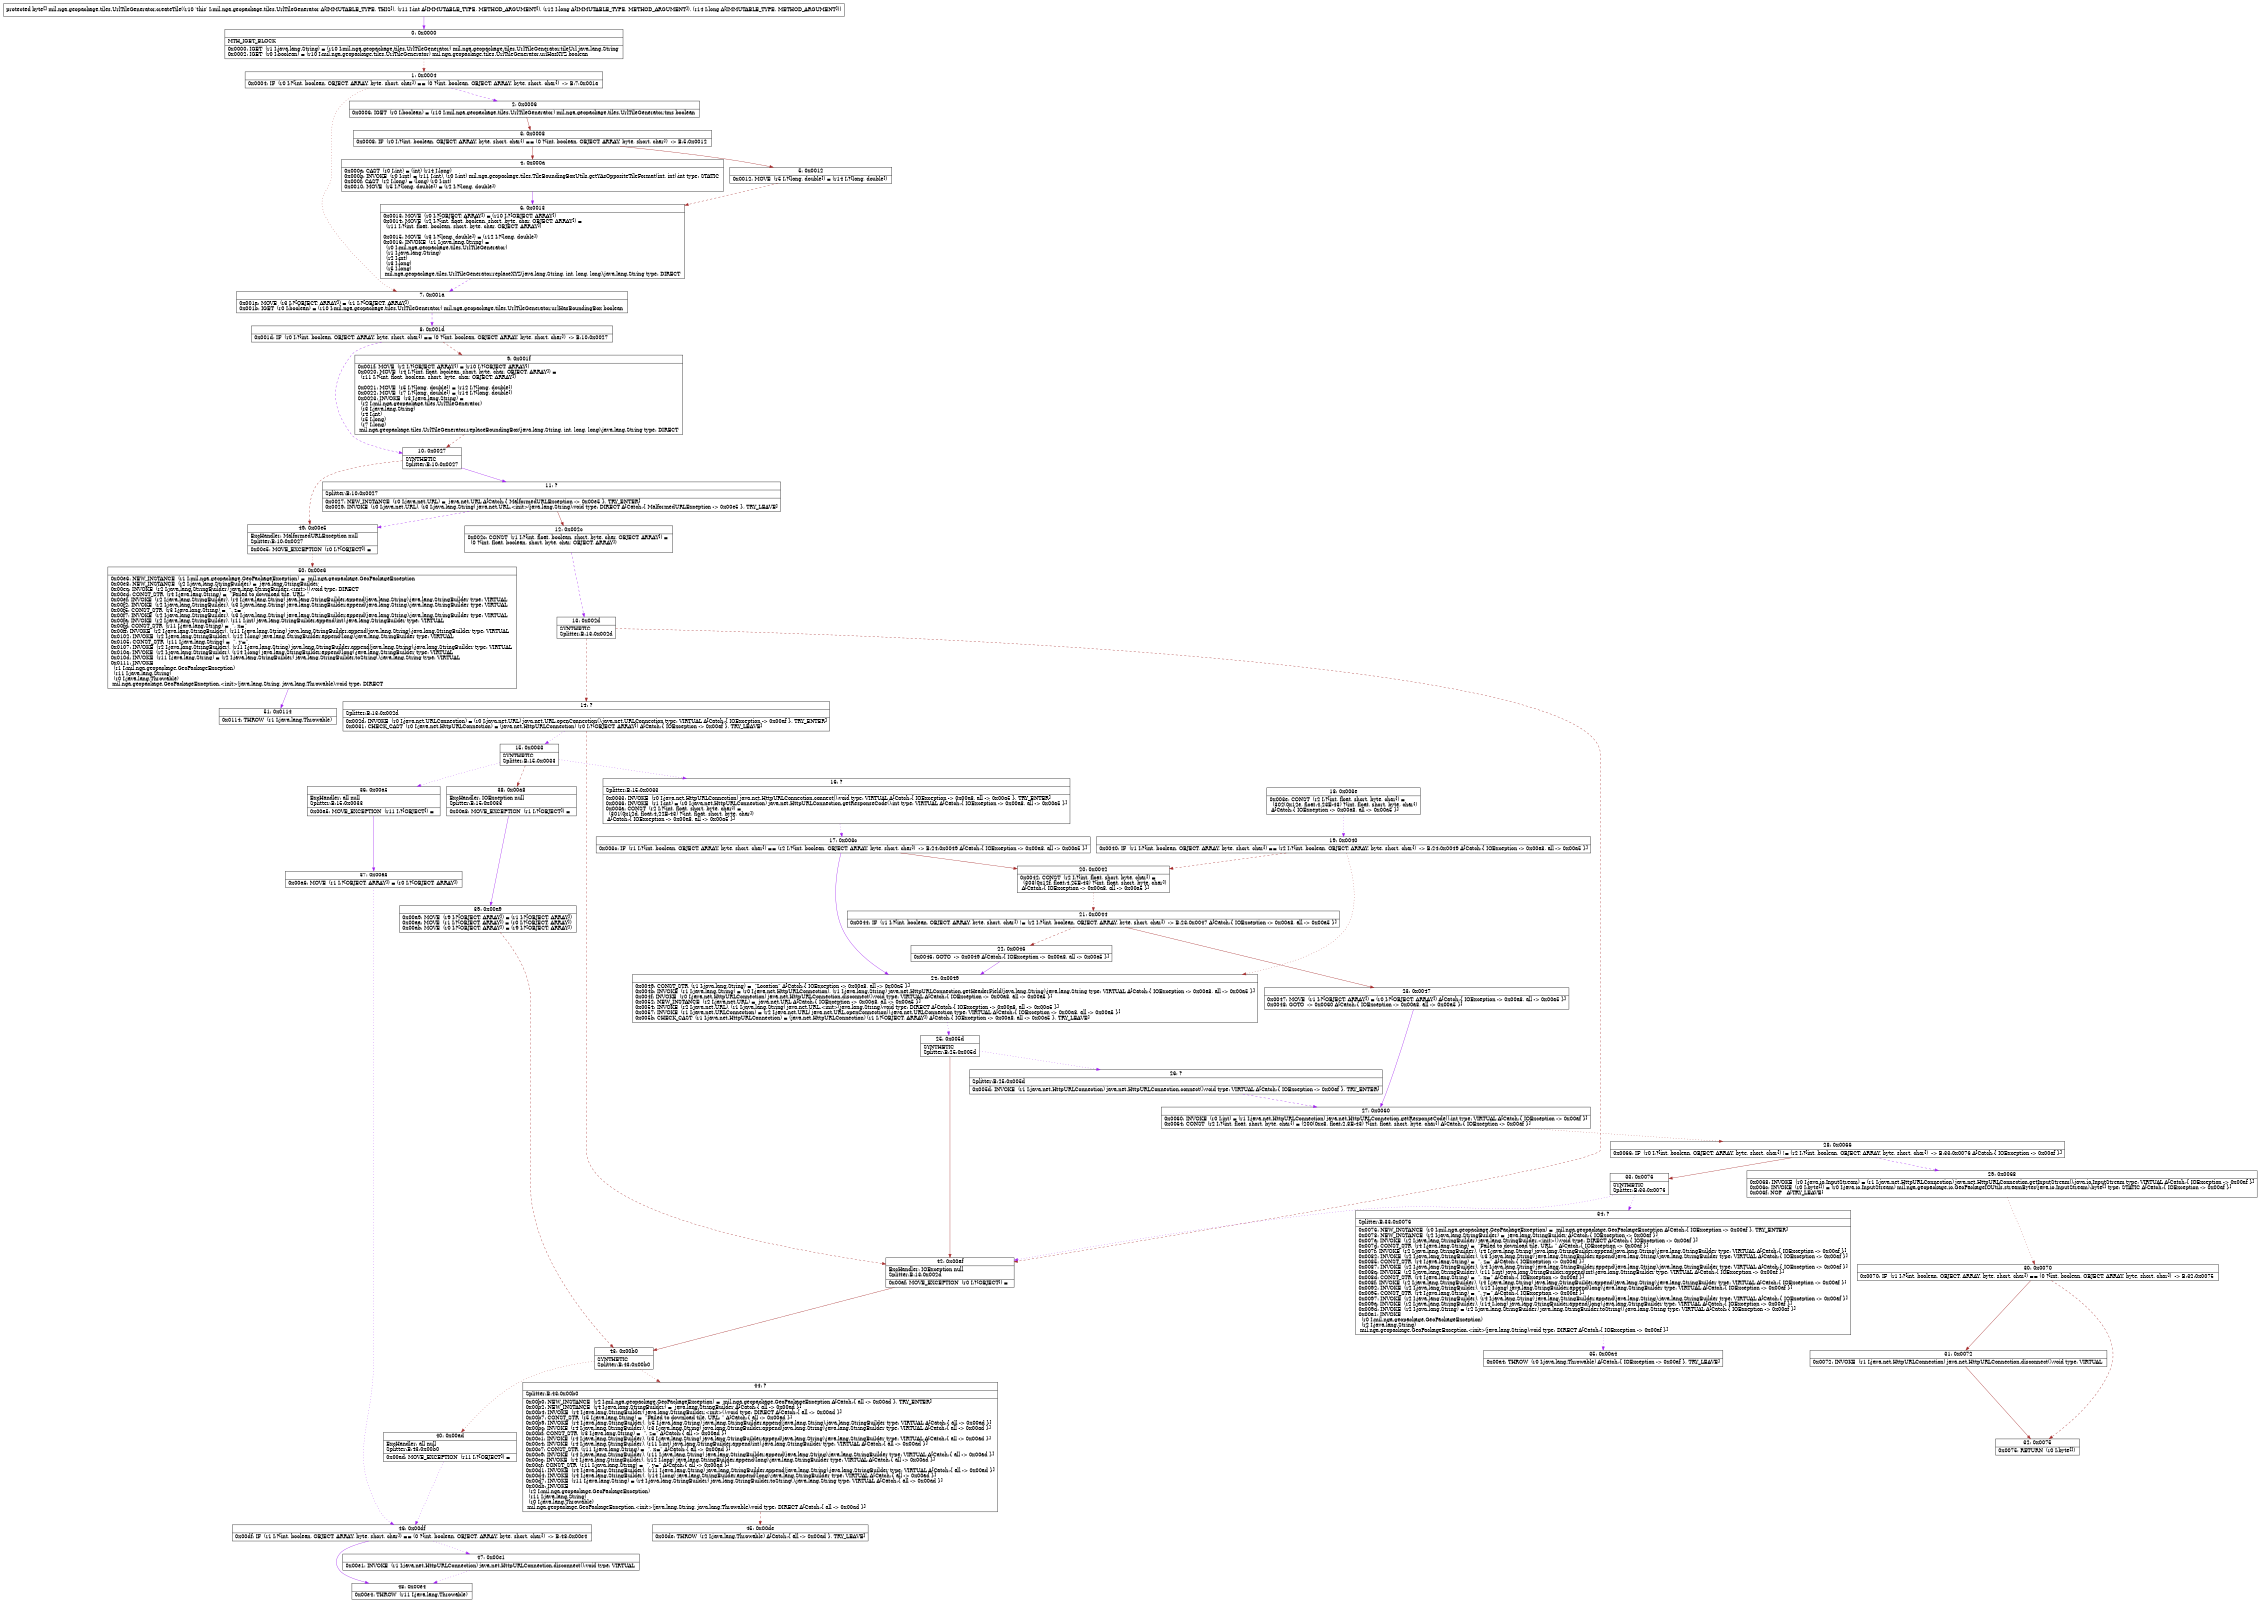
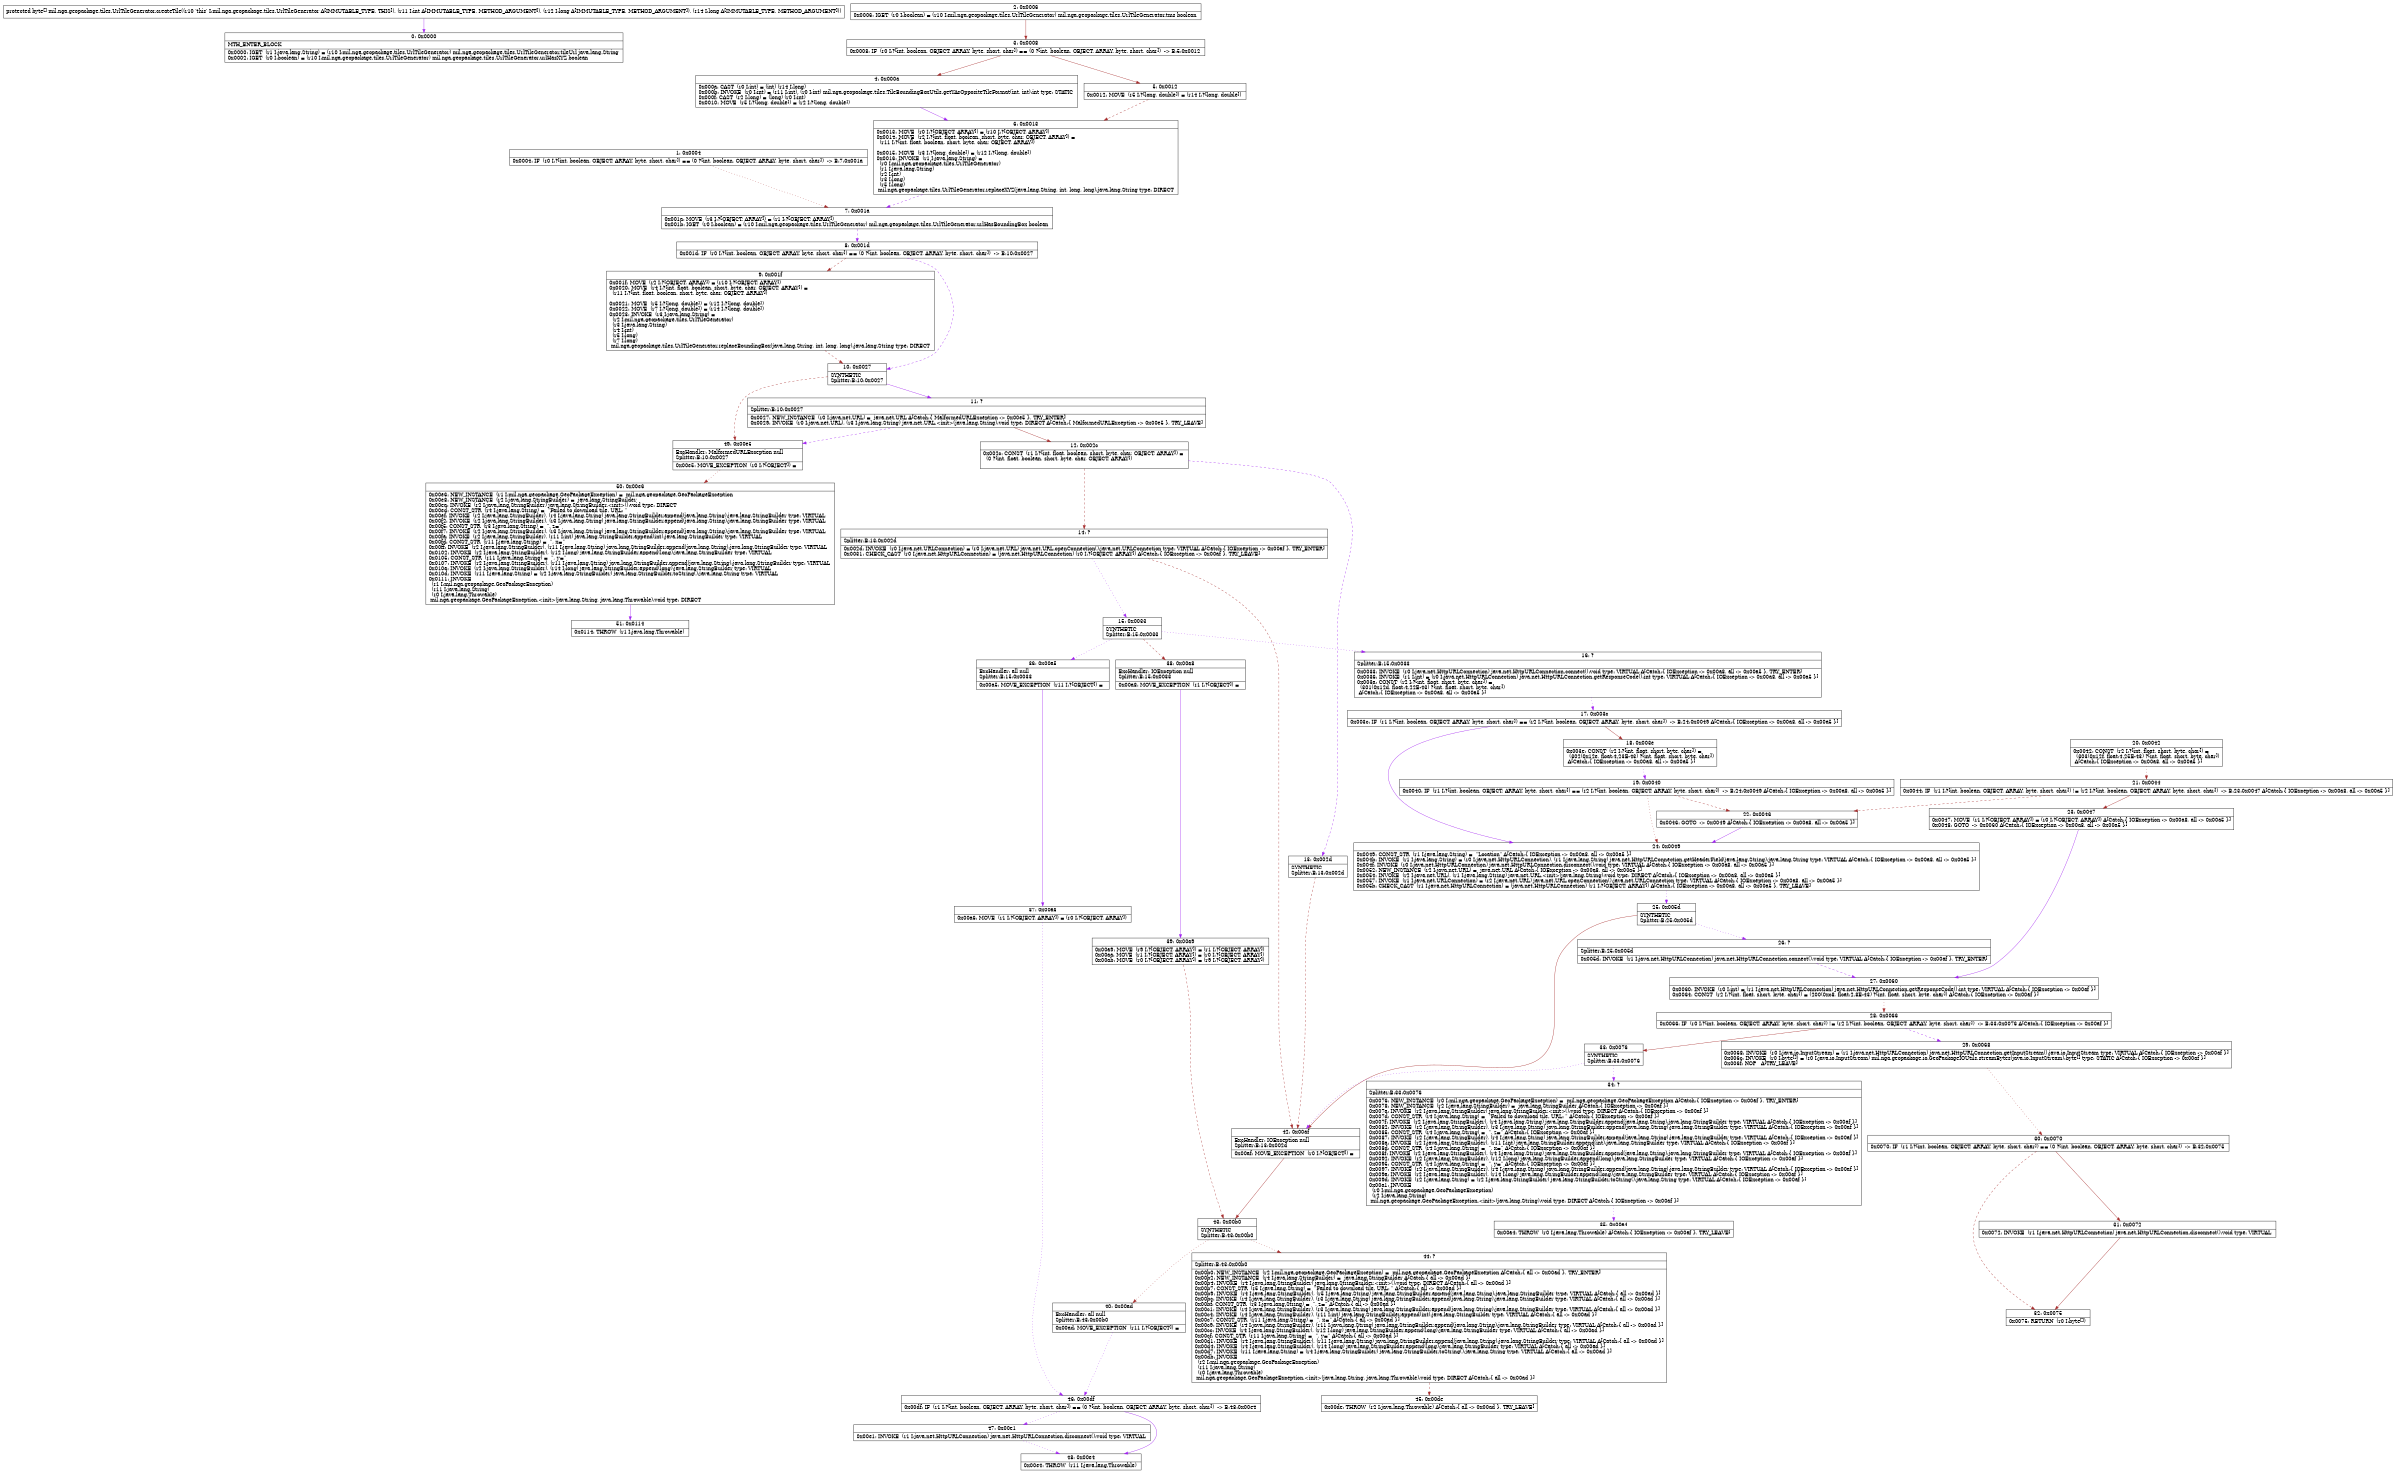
(252, 41) -> (255, 45)
(424, 64) -> none
(473, 94) -> none
(586, 668) -> (1084, 497)
(957, 861) -> (1612, 732)
(1230, 861) -> (1700, 803)
